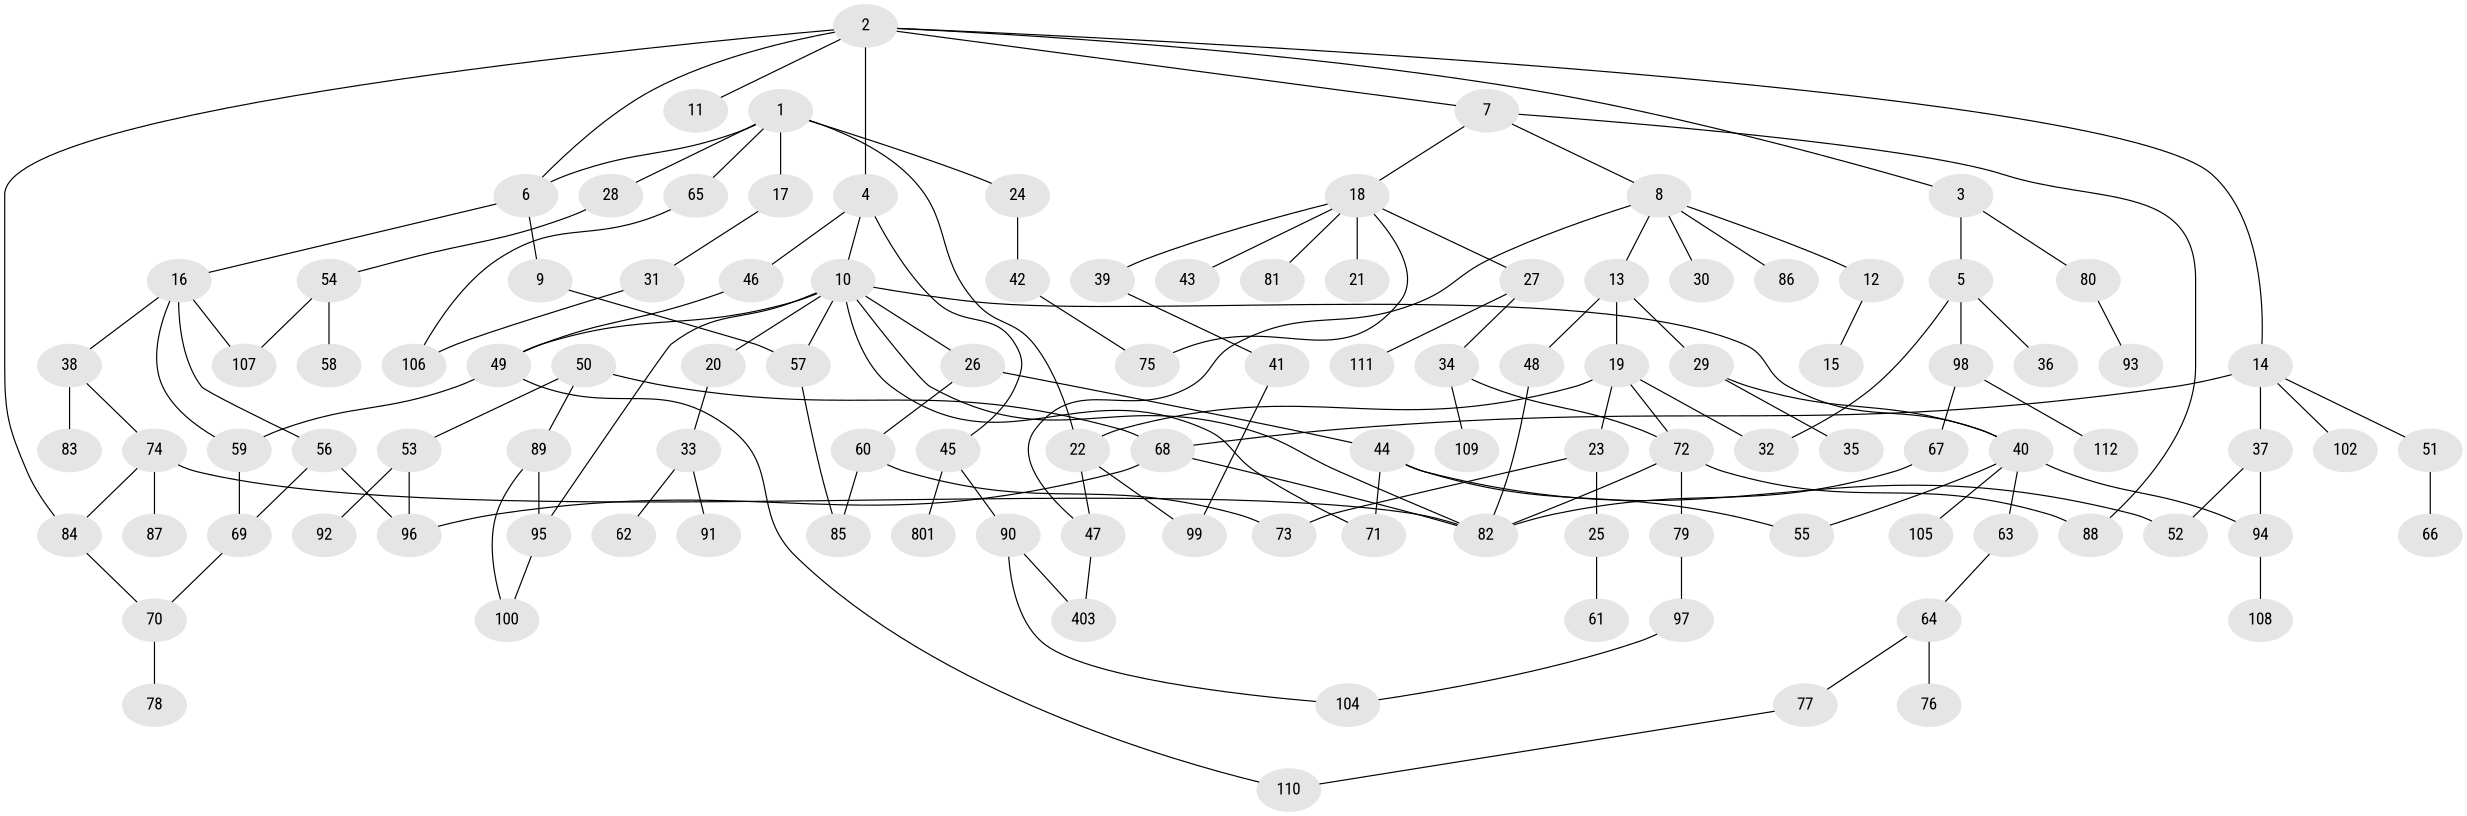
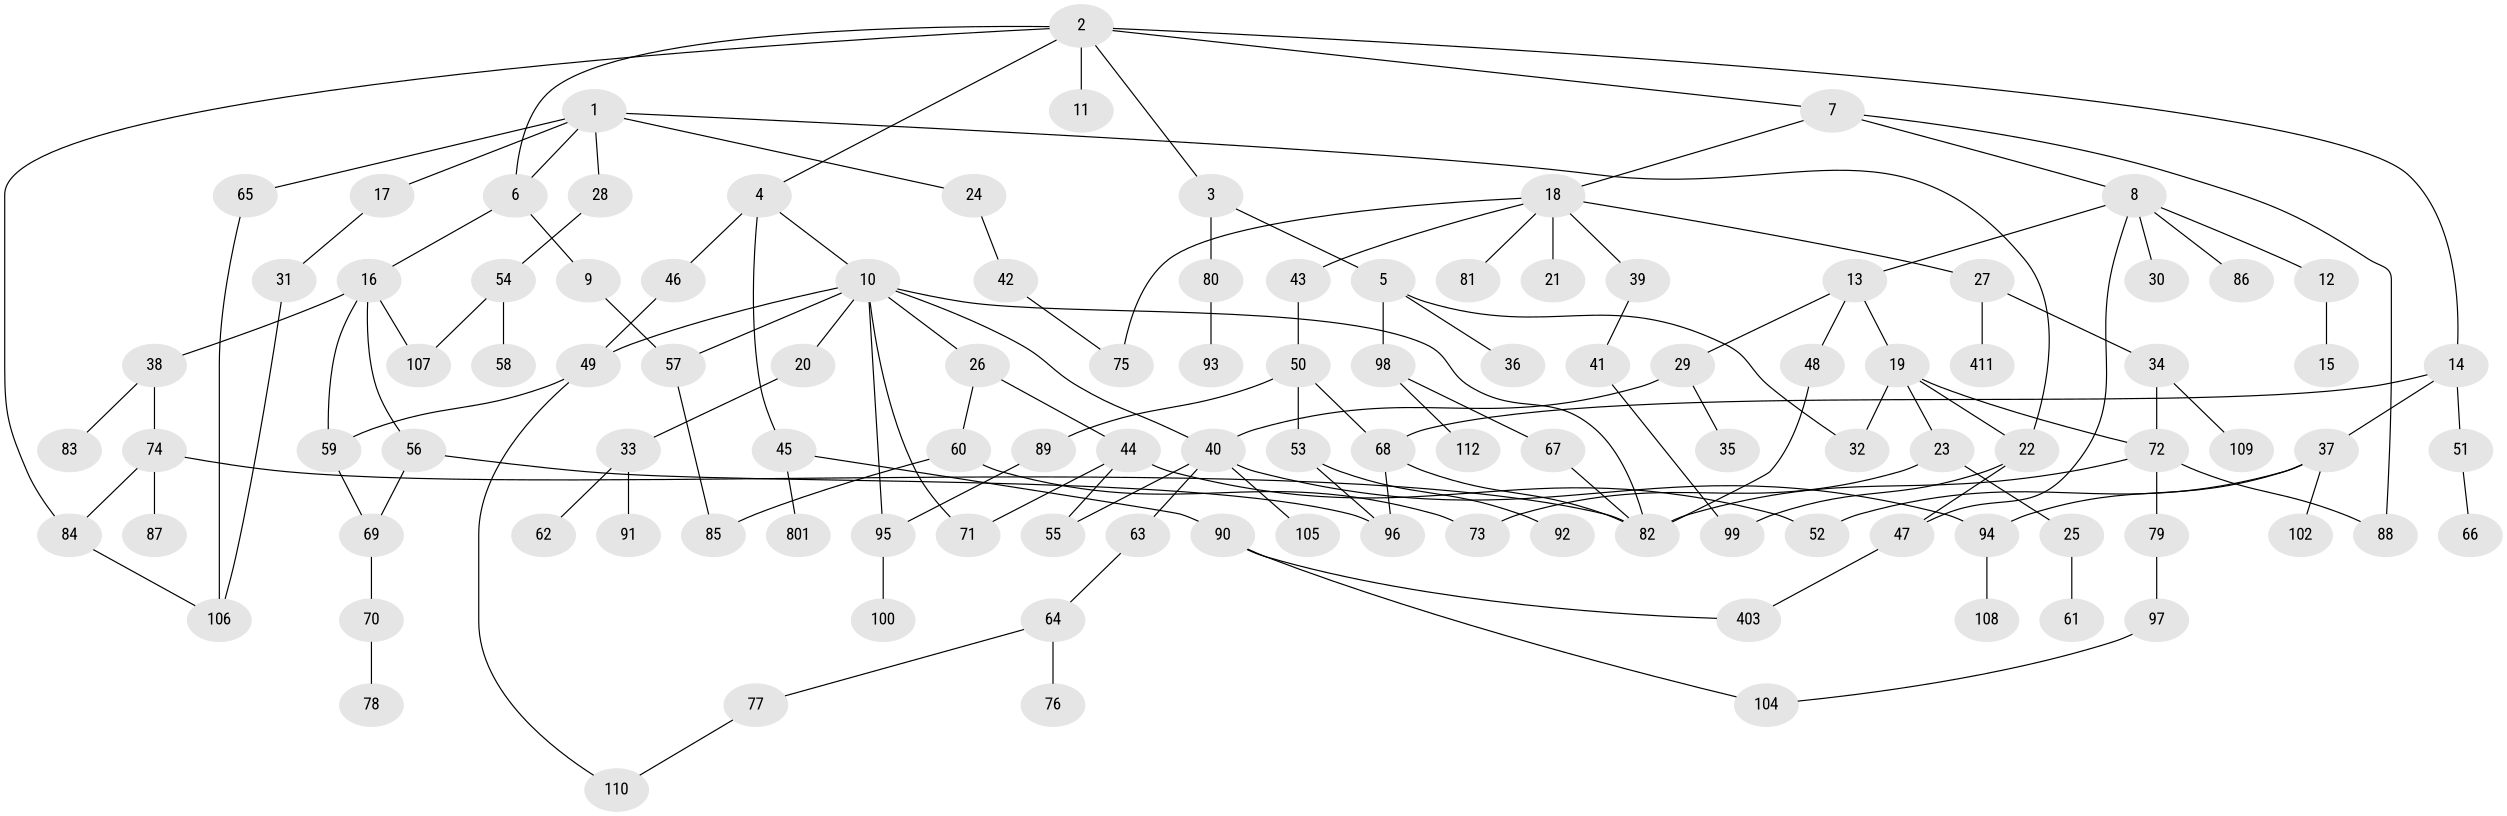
none -> (1298, 326)
(1362, 366) -> (1982, 366)
(2303, 408) -> (2313, 493)
(493, 531) -> none
(112, 578) -> (144, 578)
